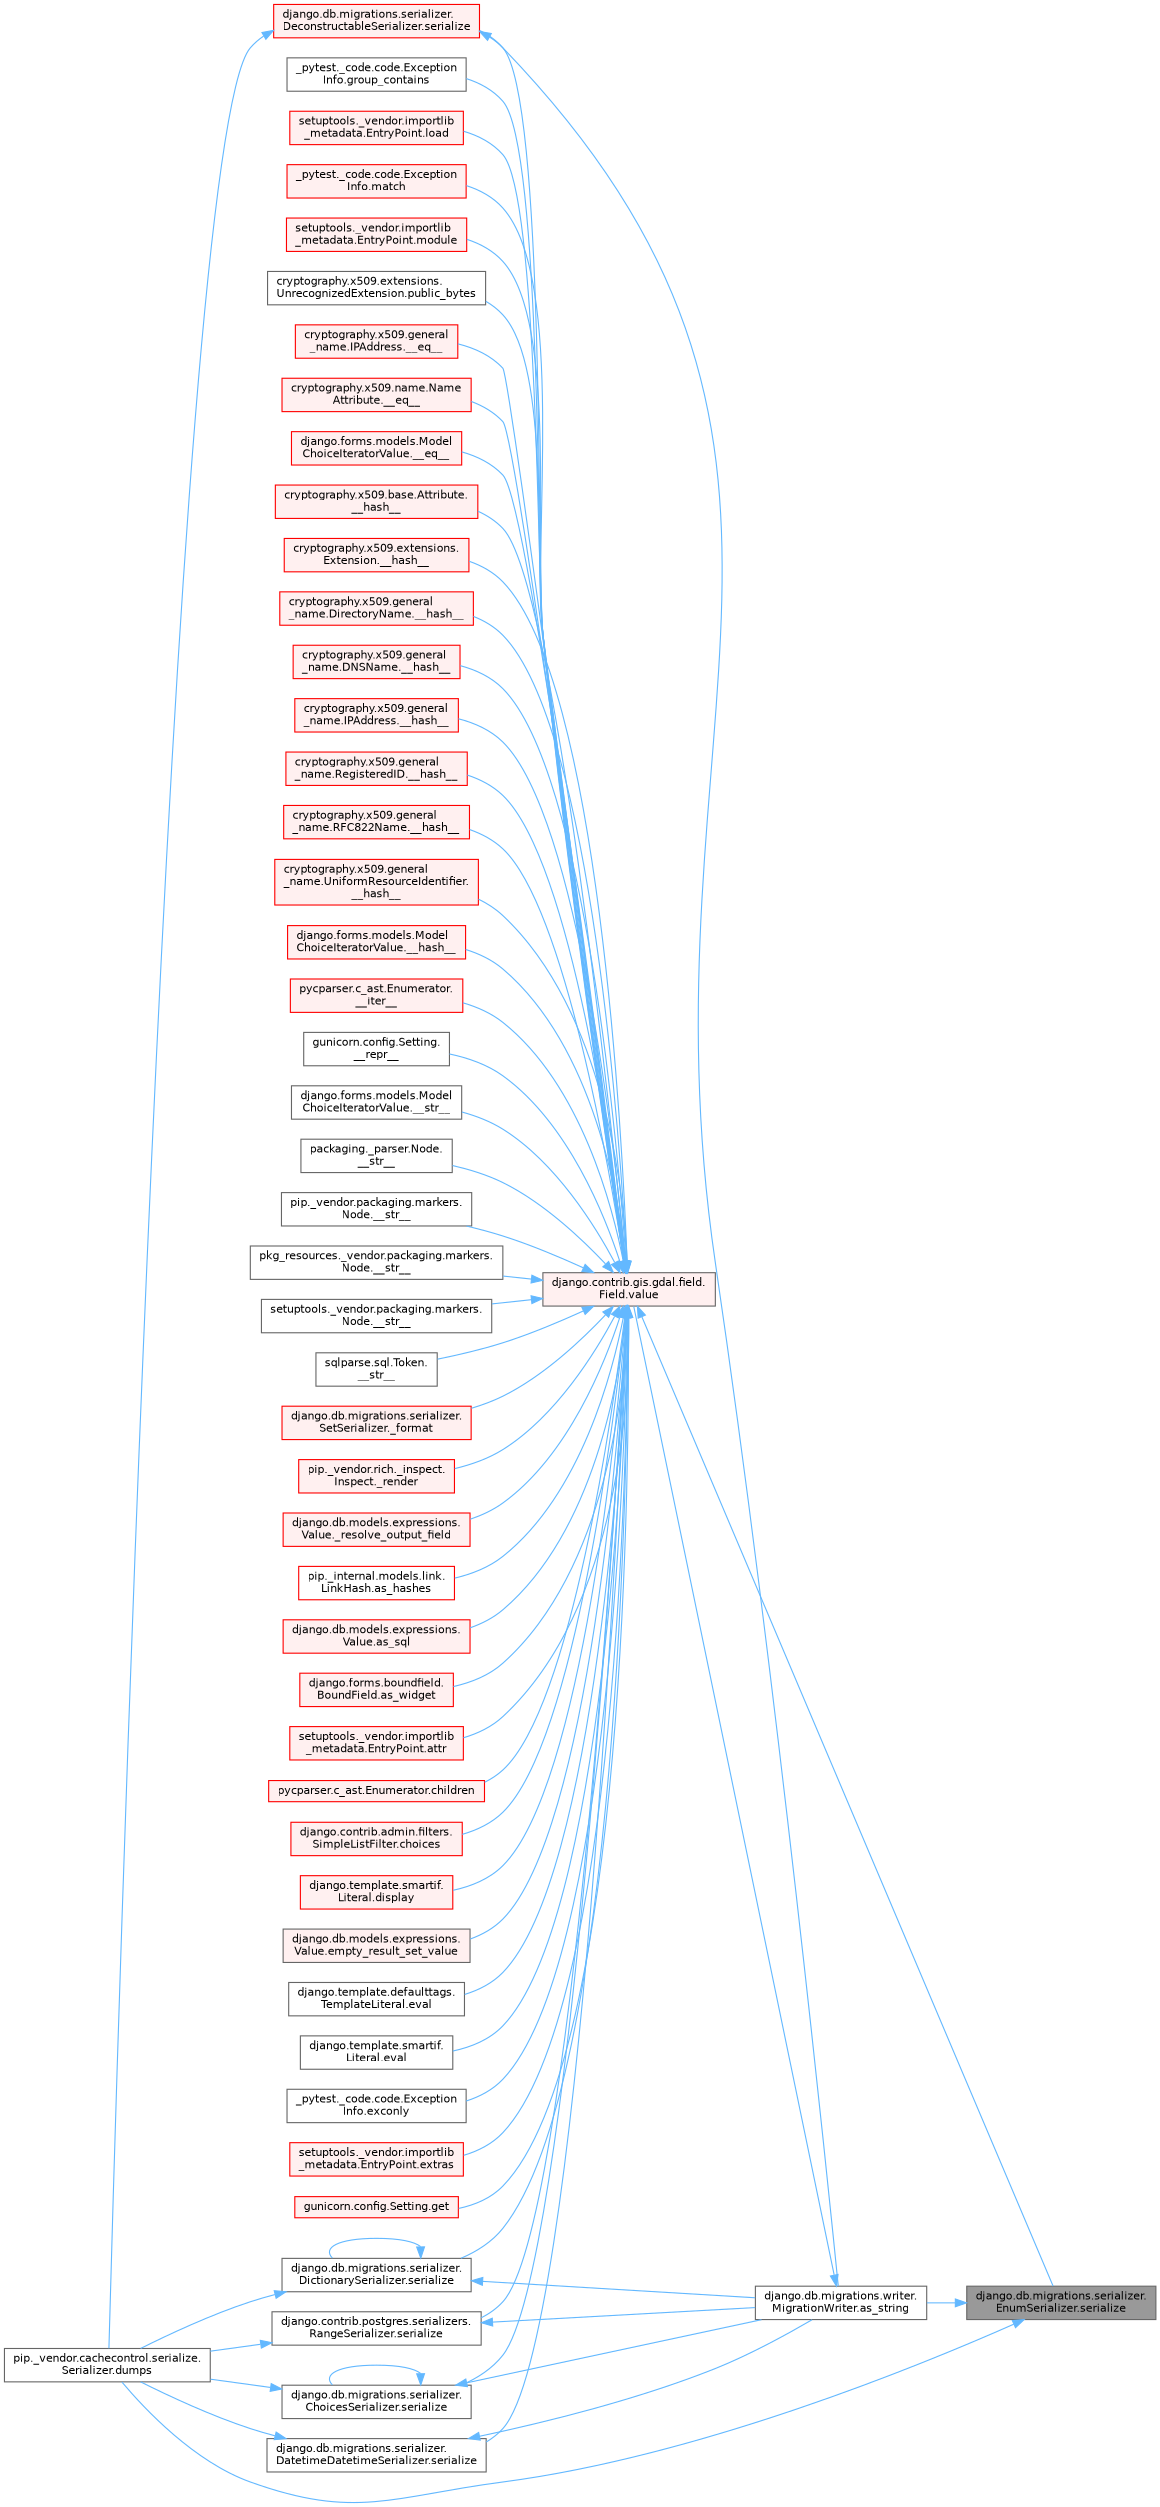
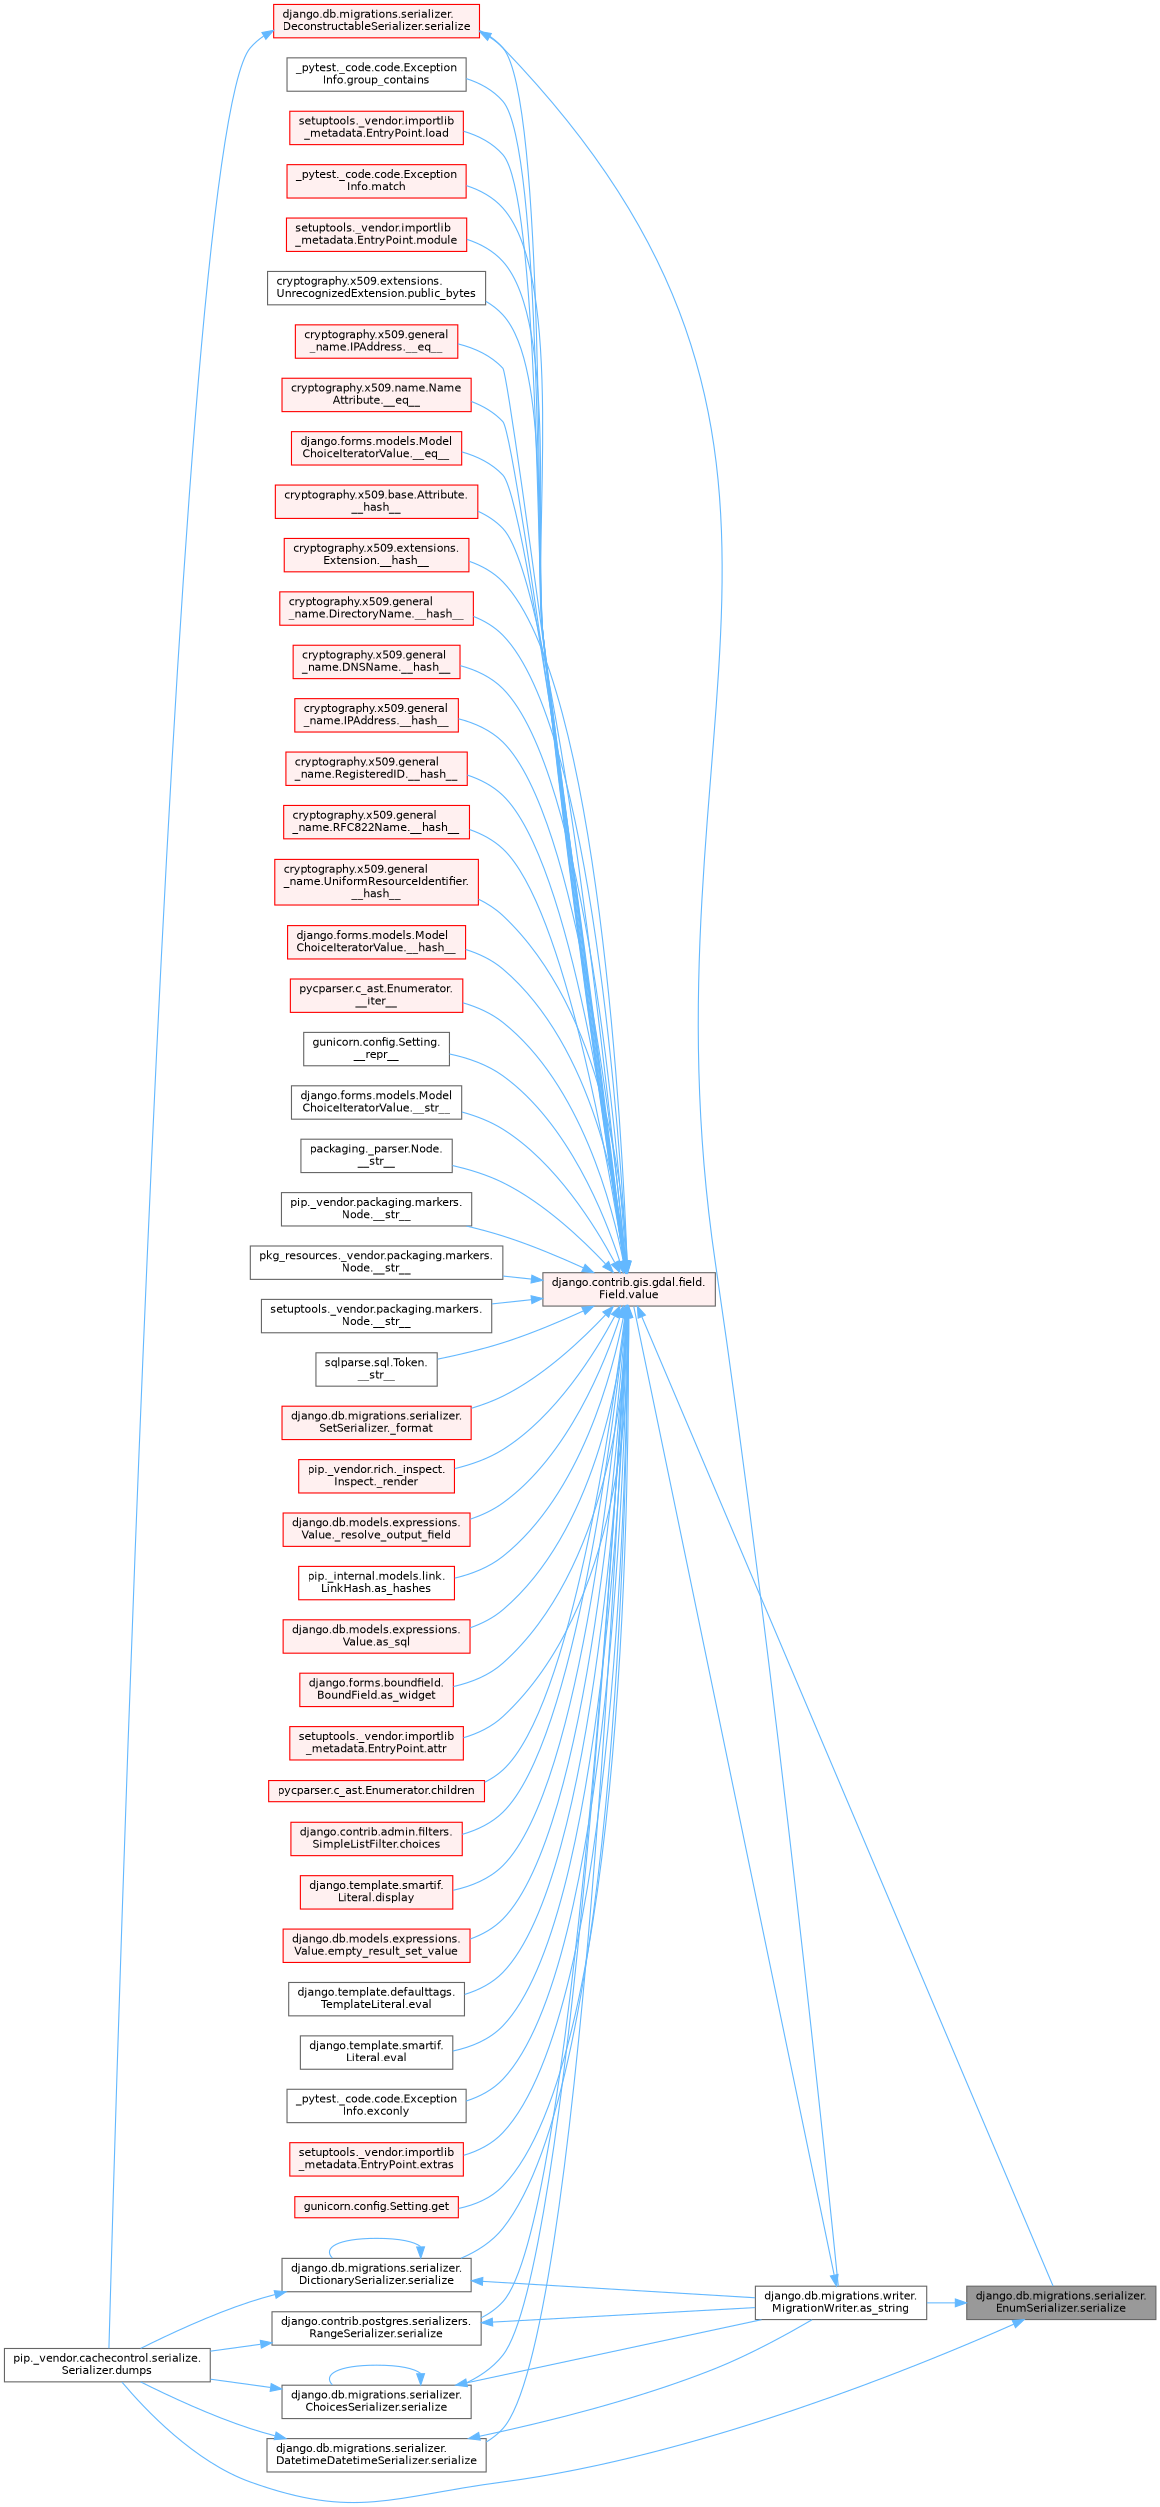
(377, 1946) -> (377, 1946)
